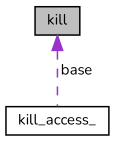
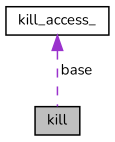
(57, 79) -> (57, 79)
